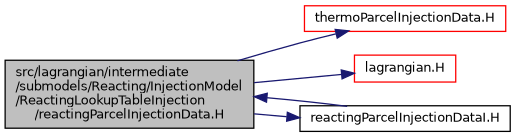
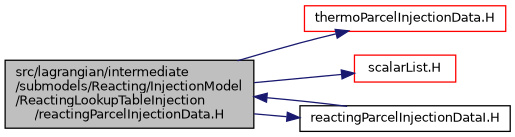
(405, 69) -> (405, 69)
